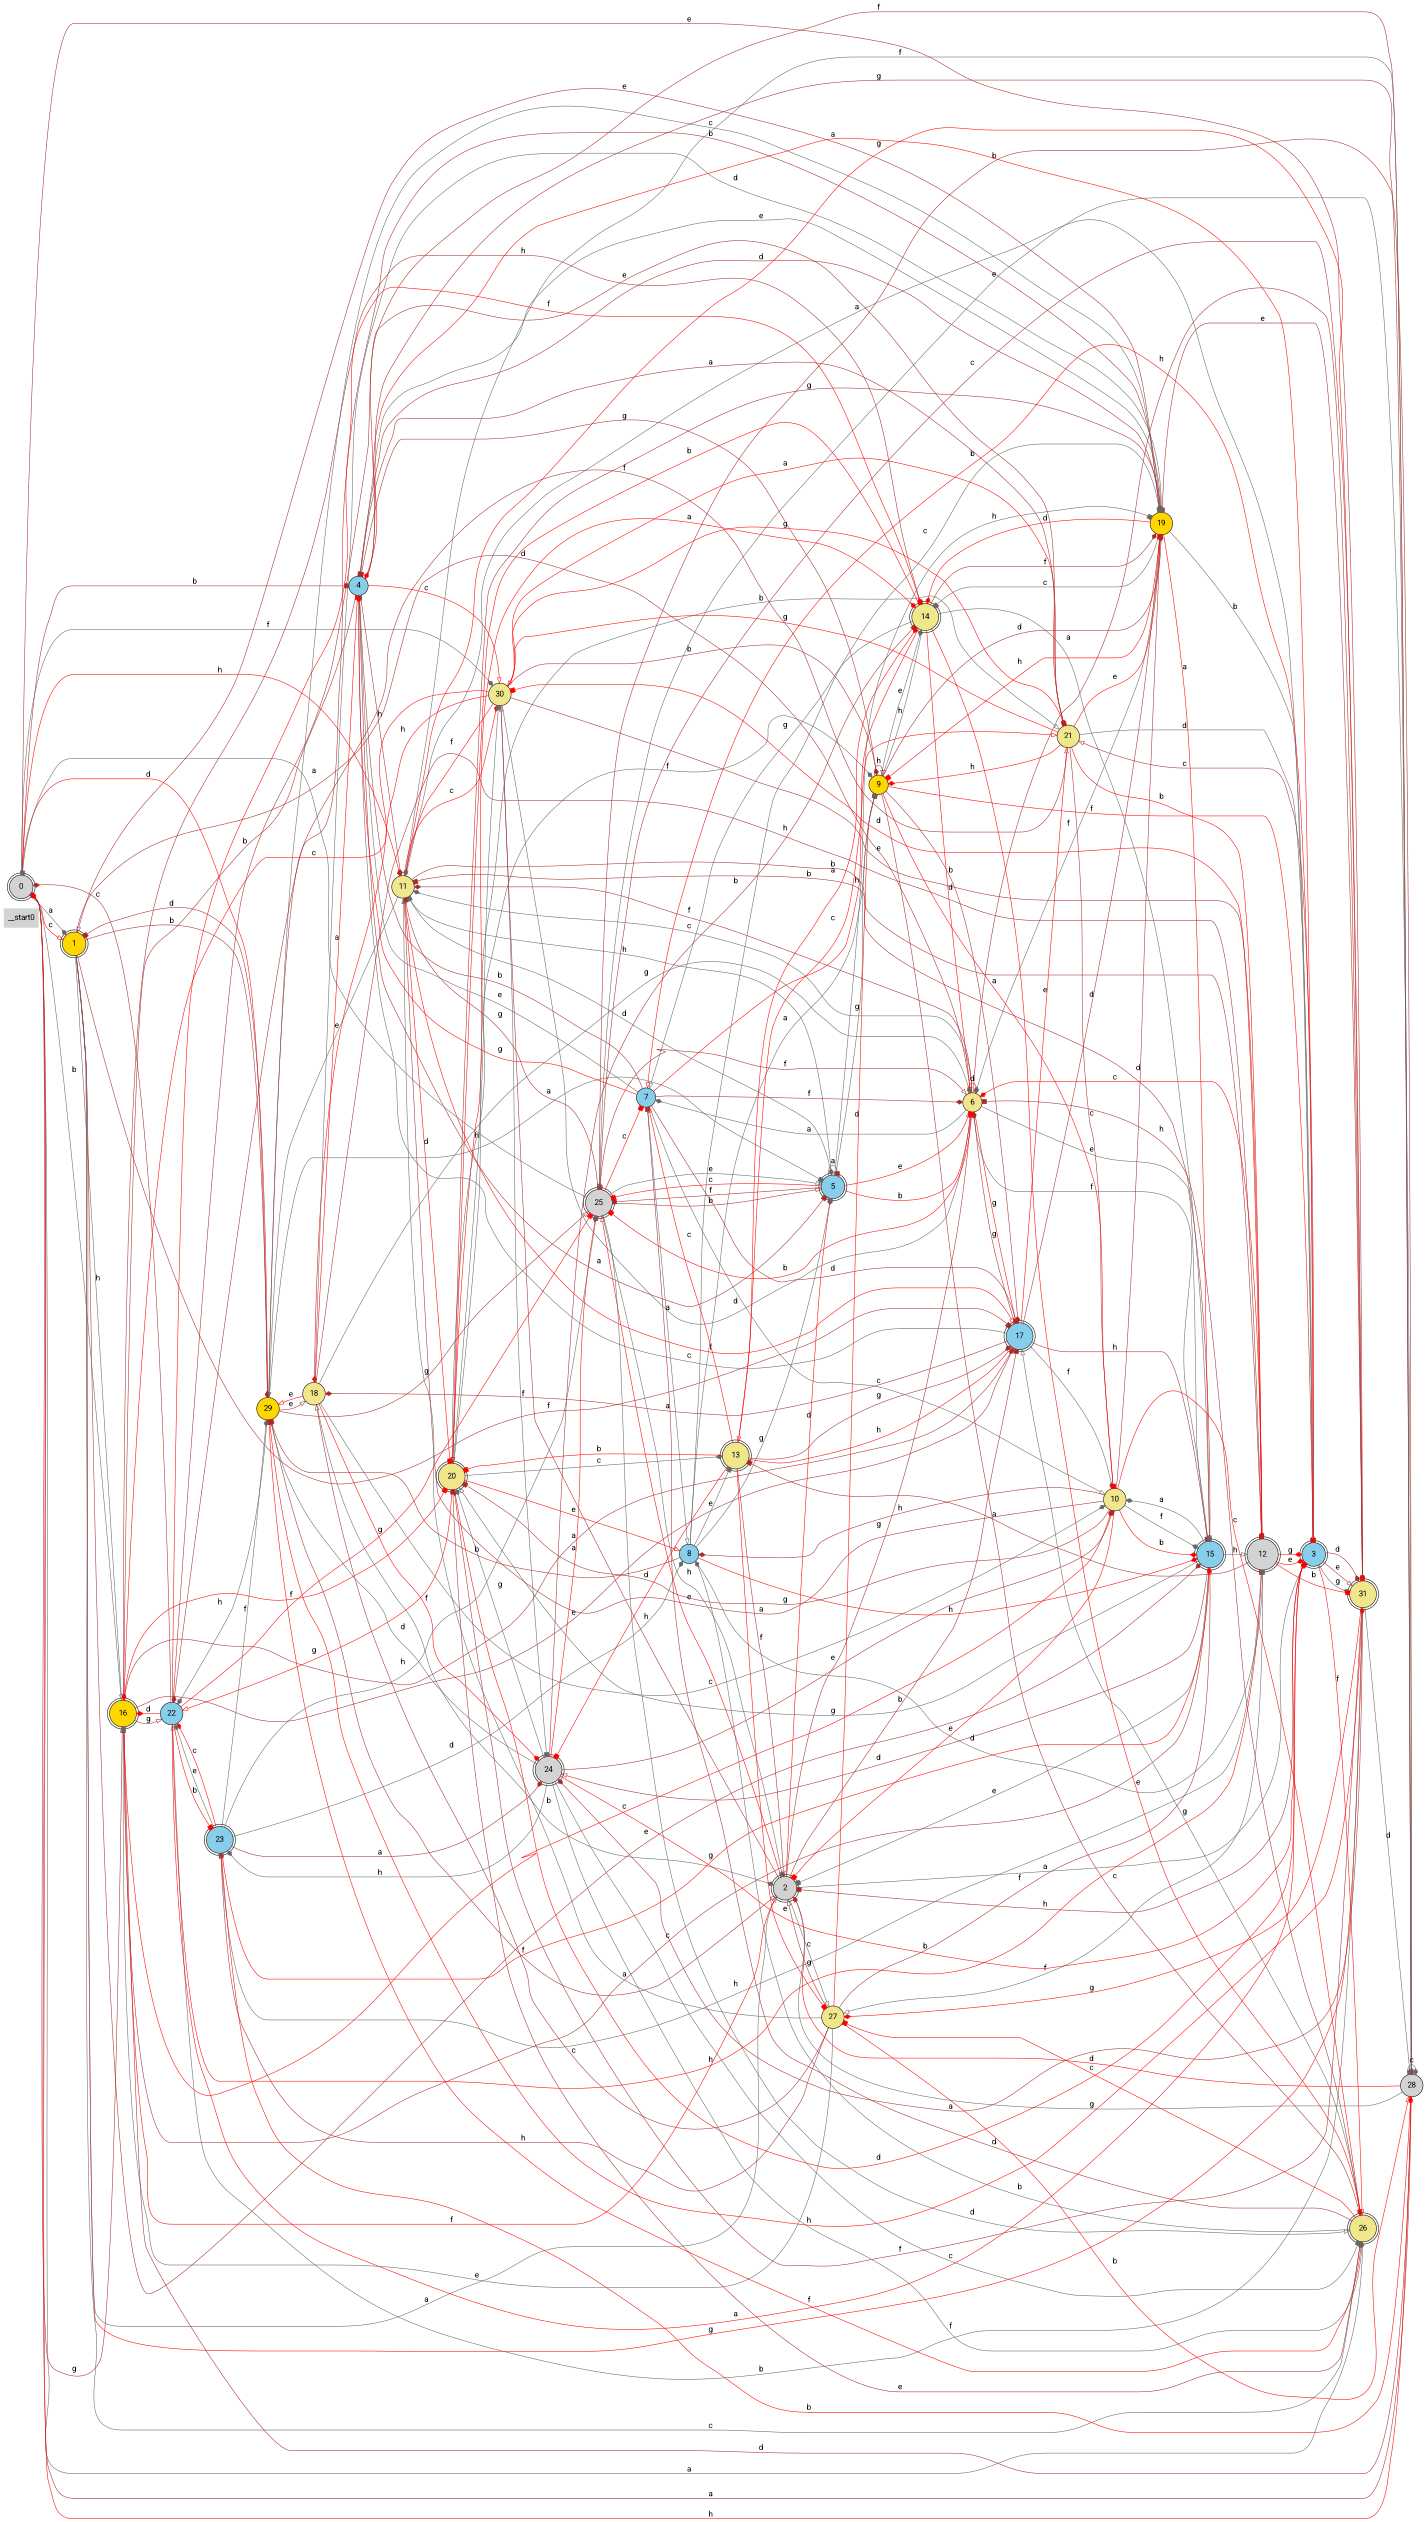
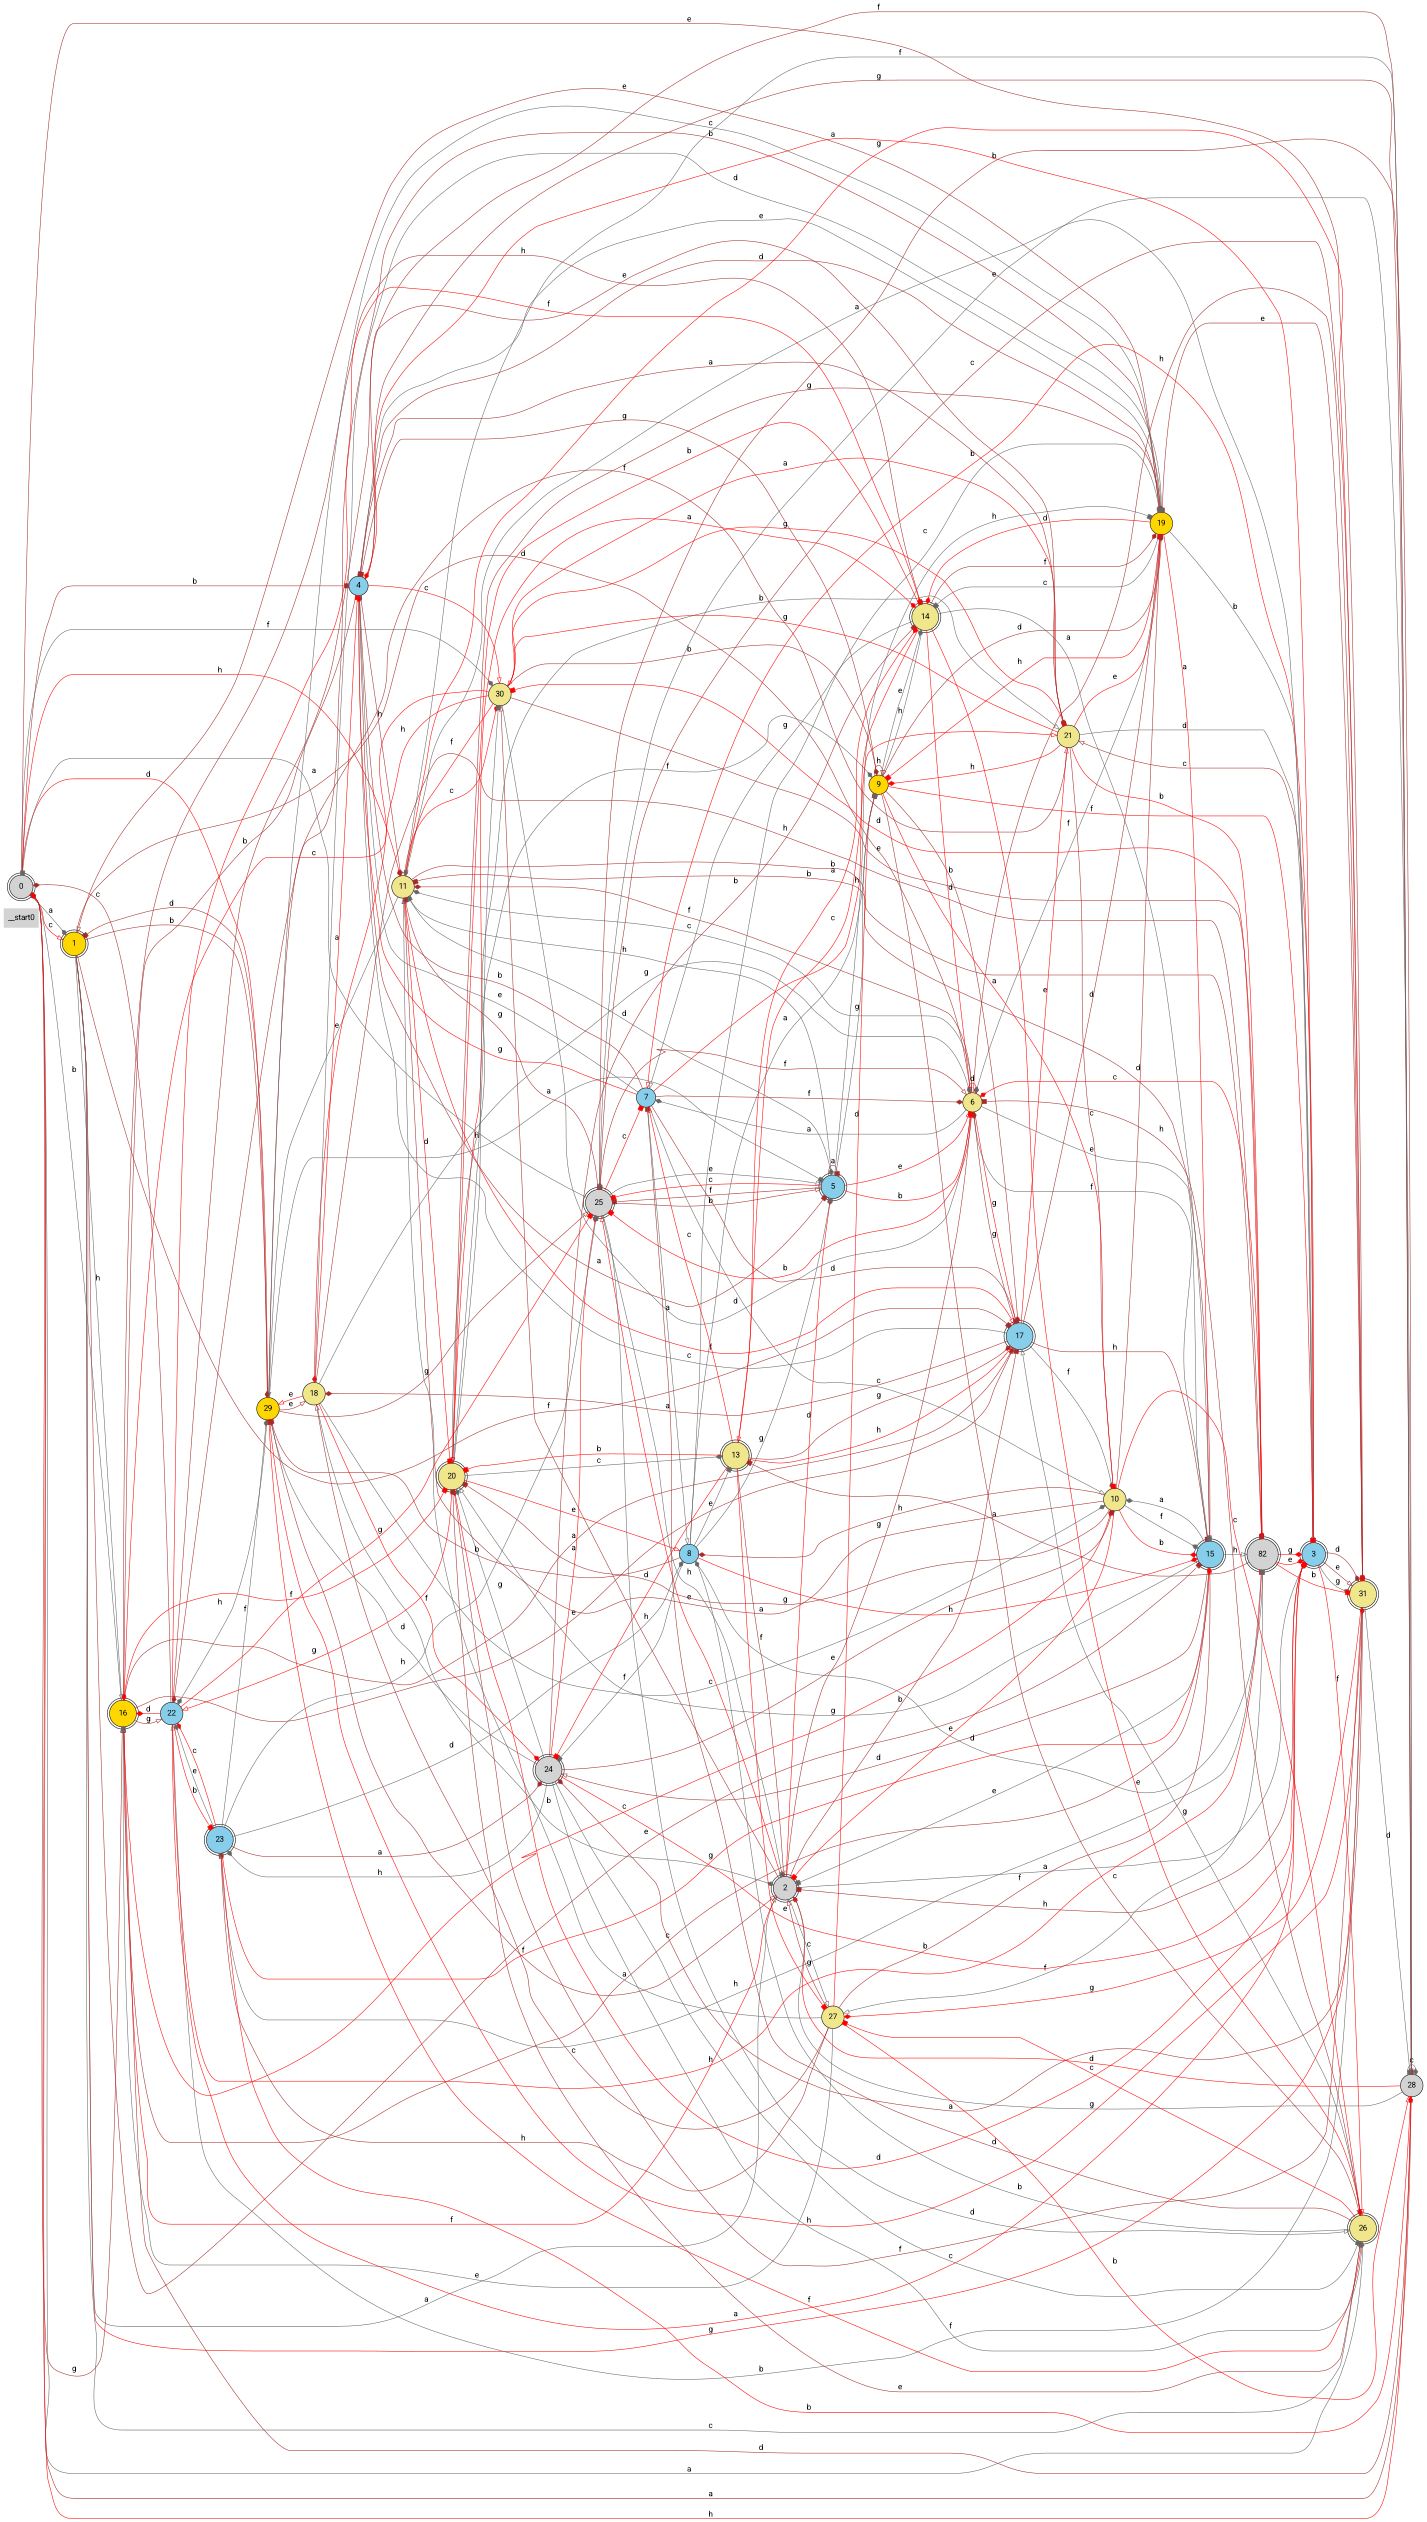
(515, 1203) -> (642, 1664)
(1263, 1554) -> (1263, 1554)
(140, 2272) -> (140, 2272)
